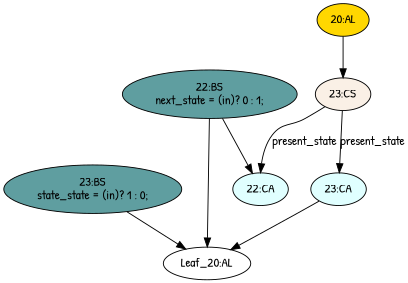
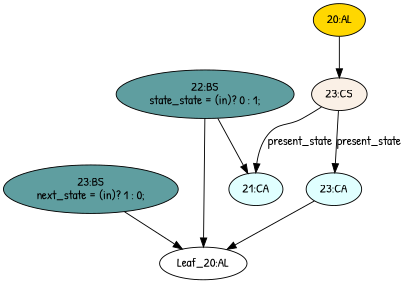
(210, 94) -> (205, 94)
(93, 189) -> (91, 189)
(261, 189) -> (256, 189)
